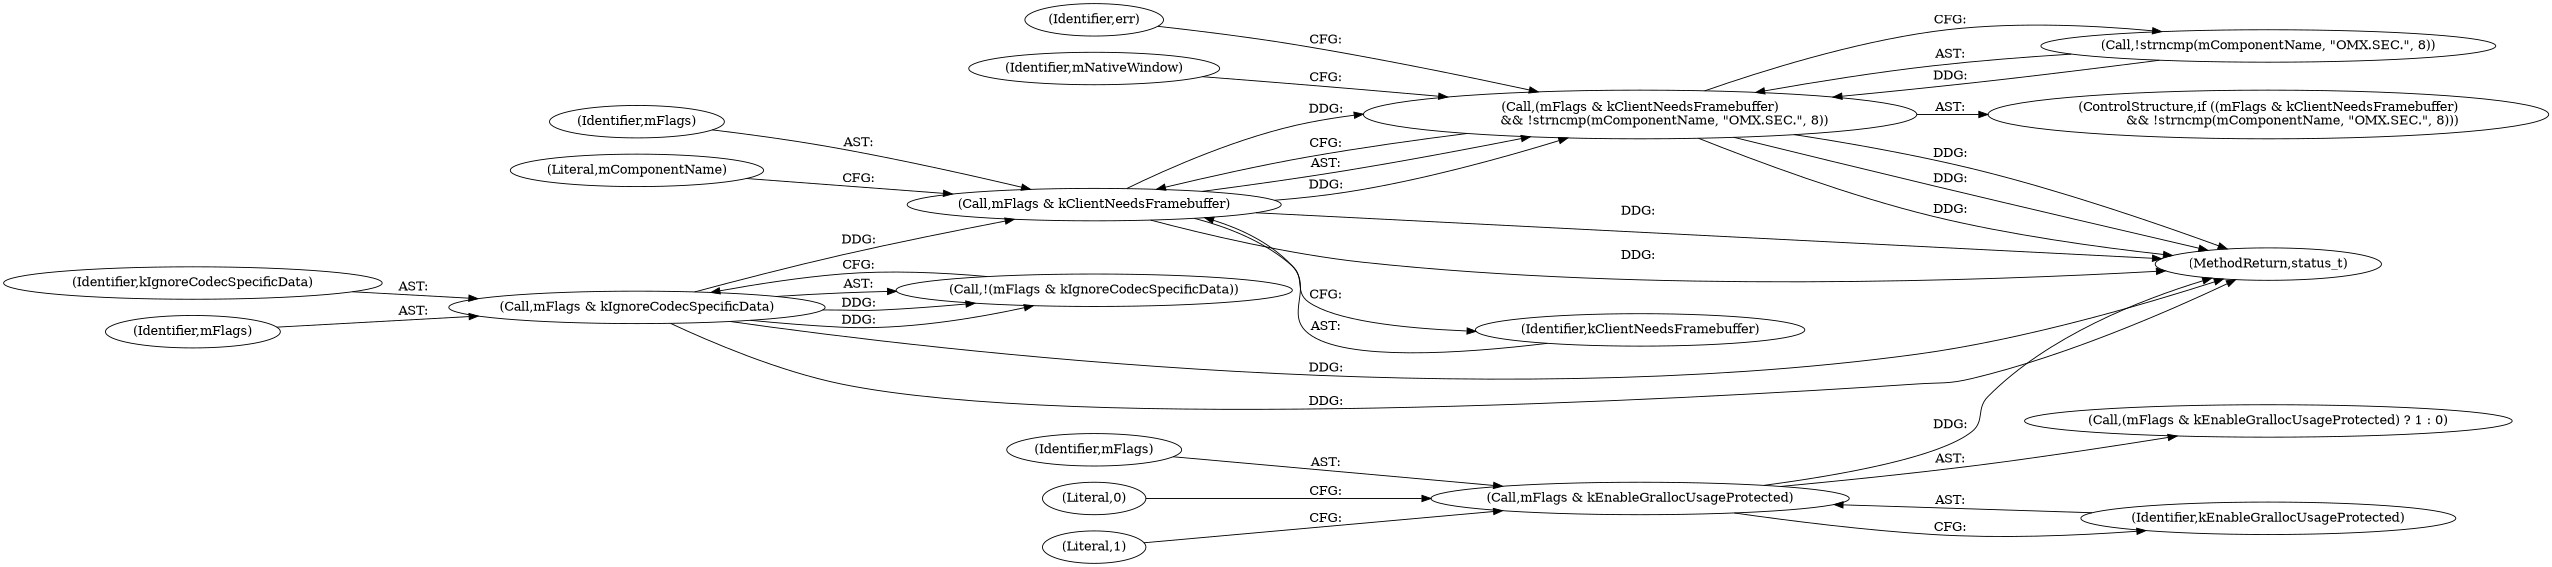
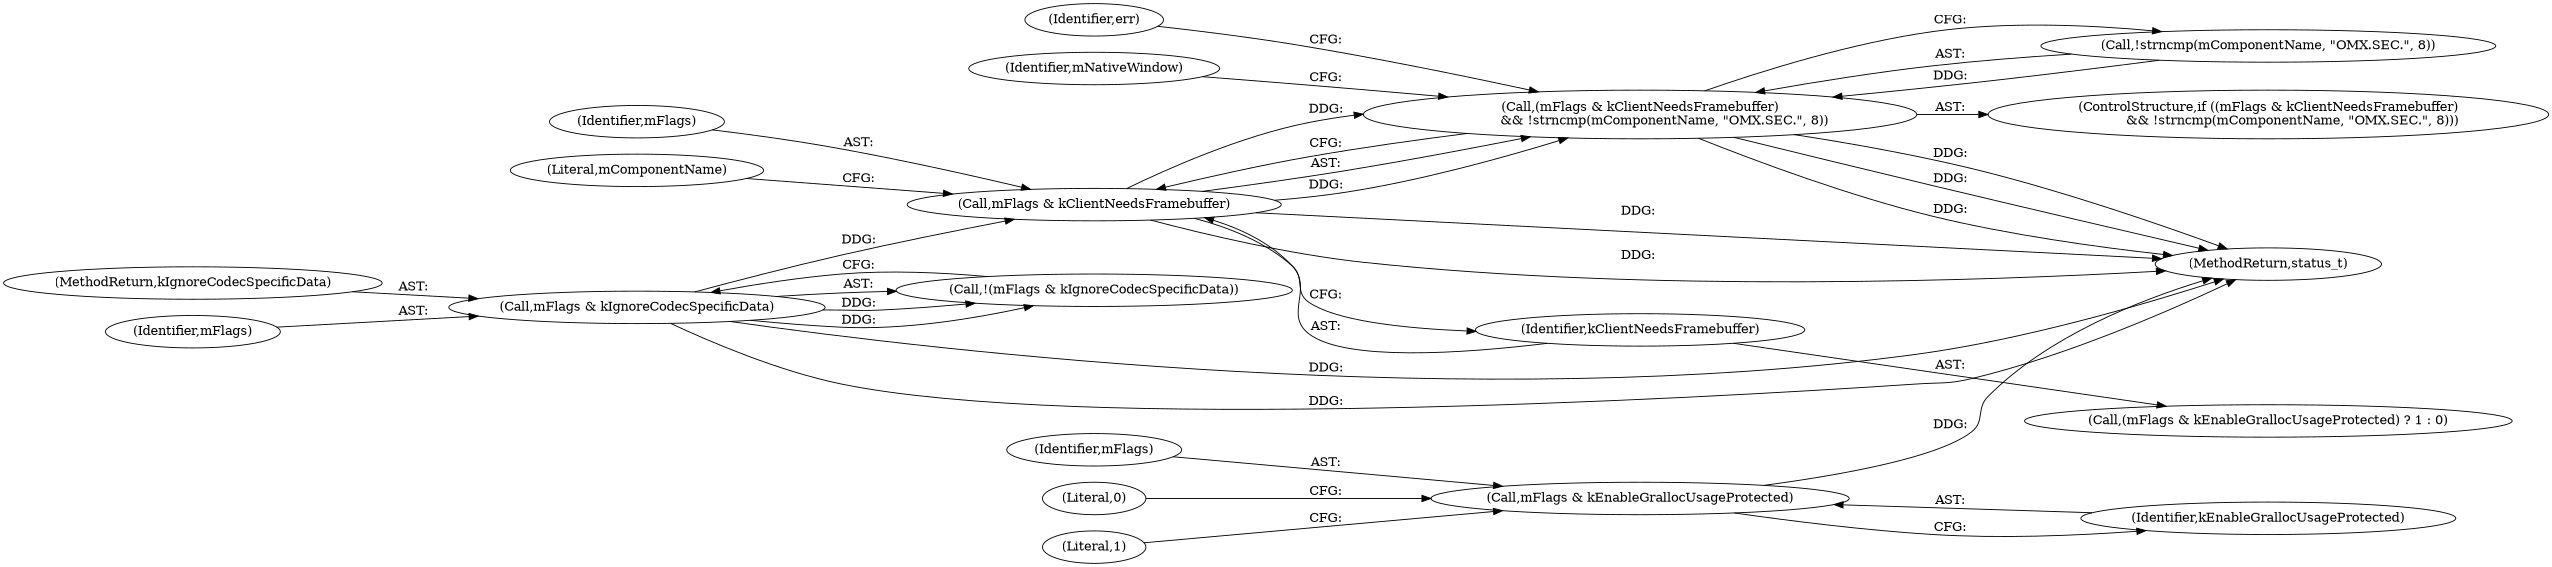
(193, 283) -> (193, 283)
(1975, 466) -> (1945, 374)
